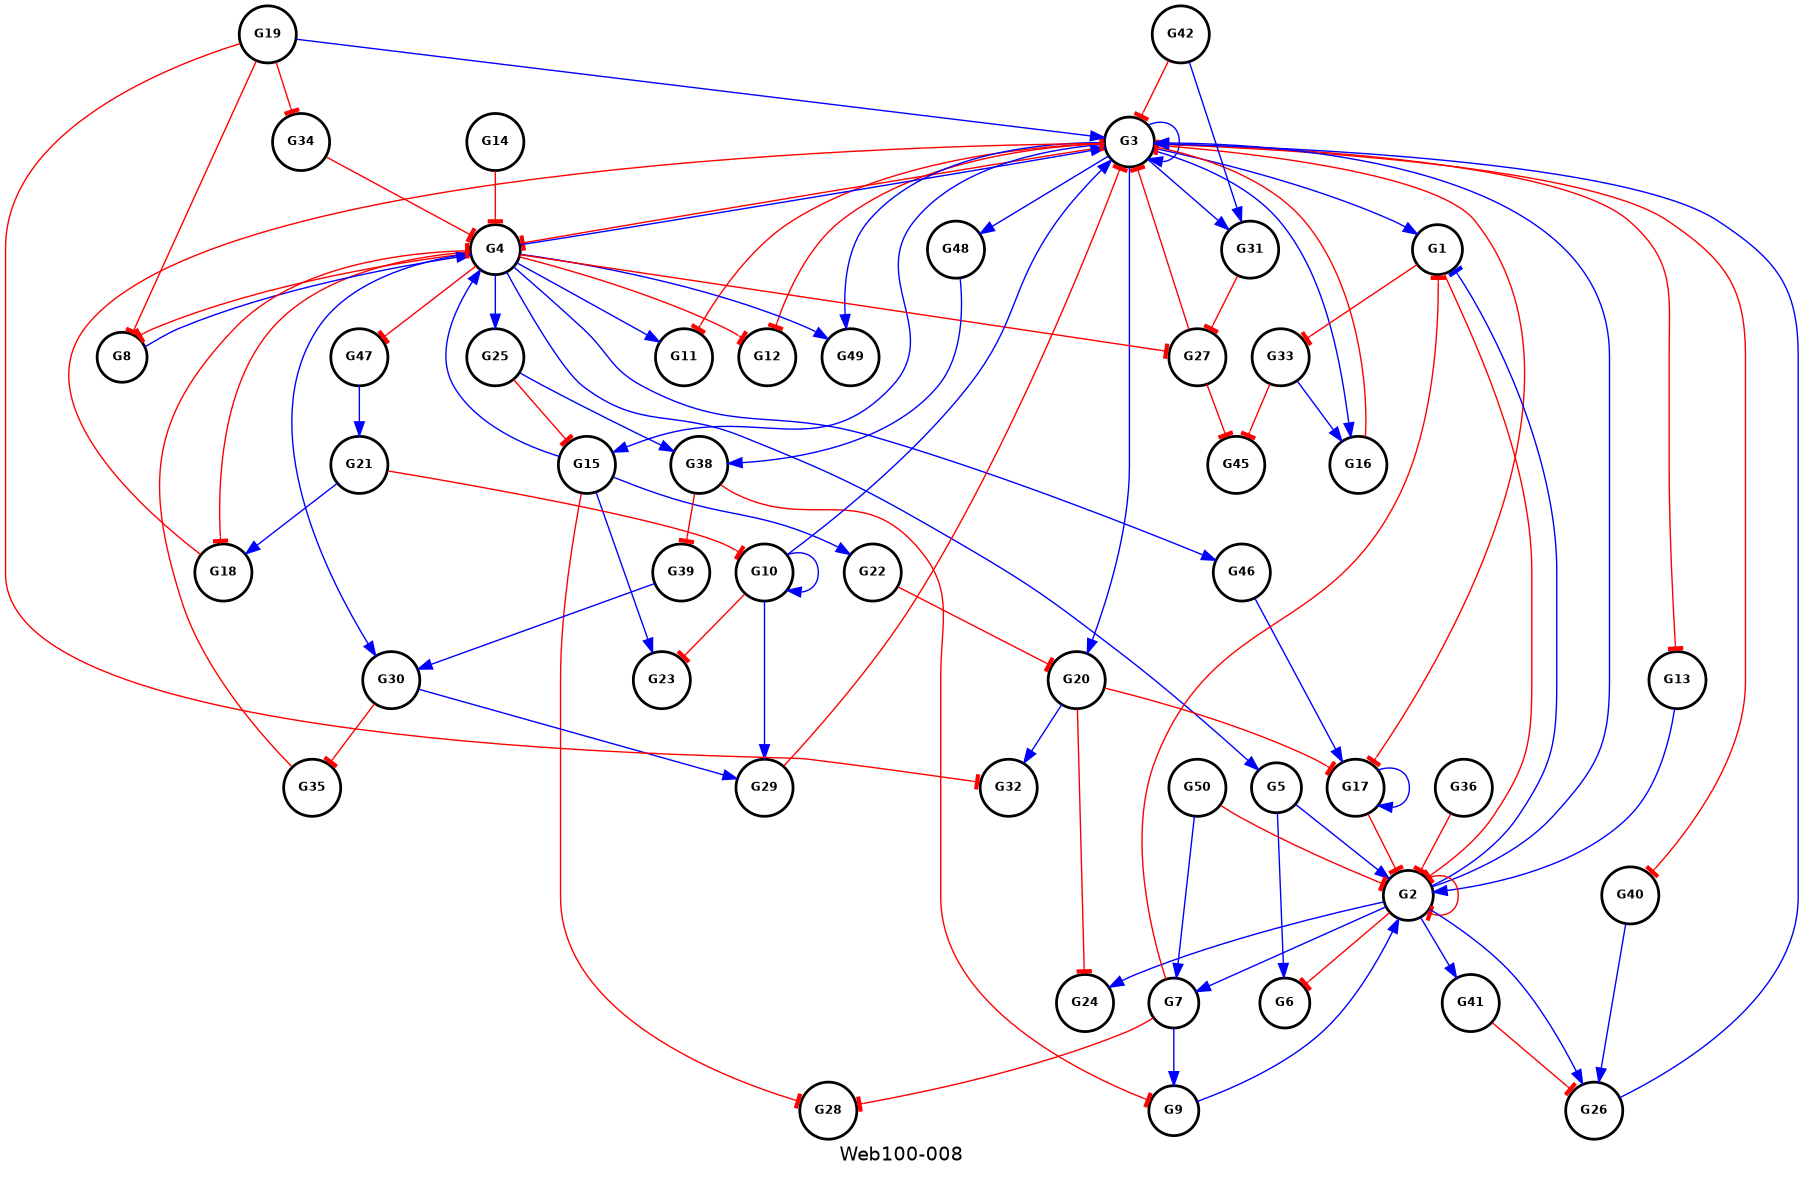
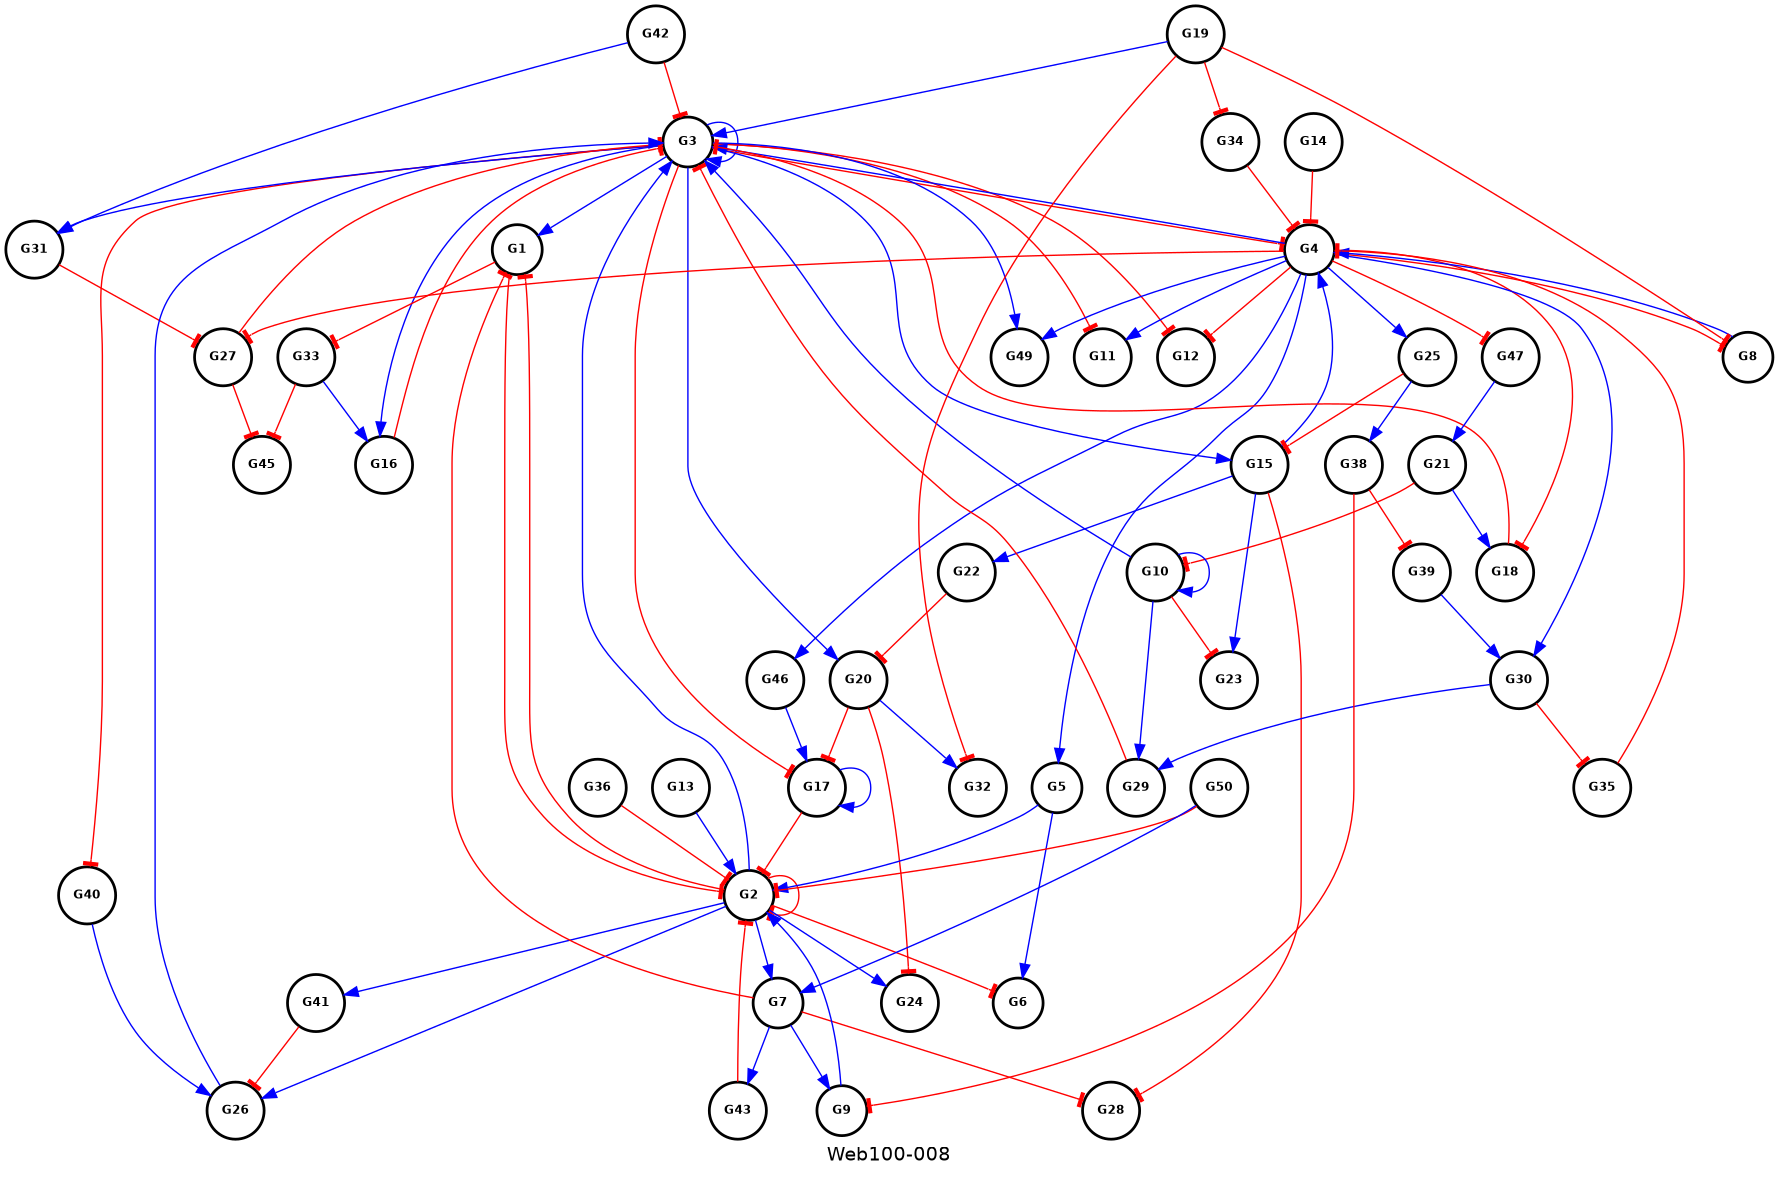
(1608, 209) -> none
(956, 250) -> none
(1557, 596) -> (530, 642)
none -> (738, 1111)
